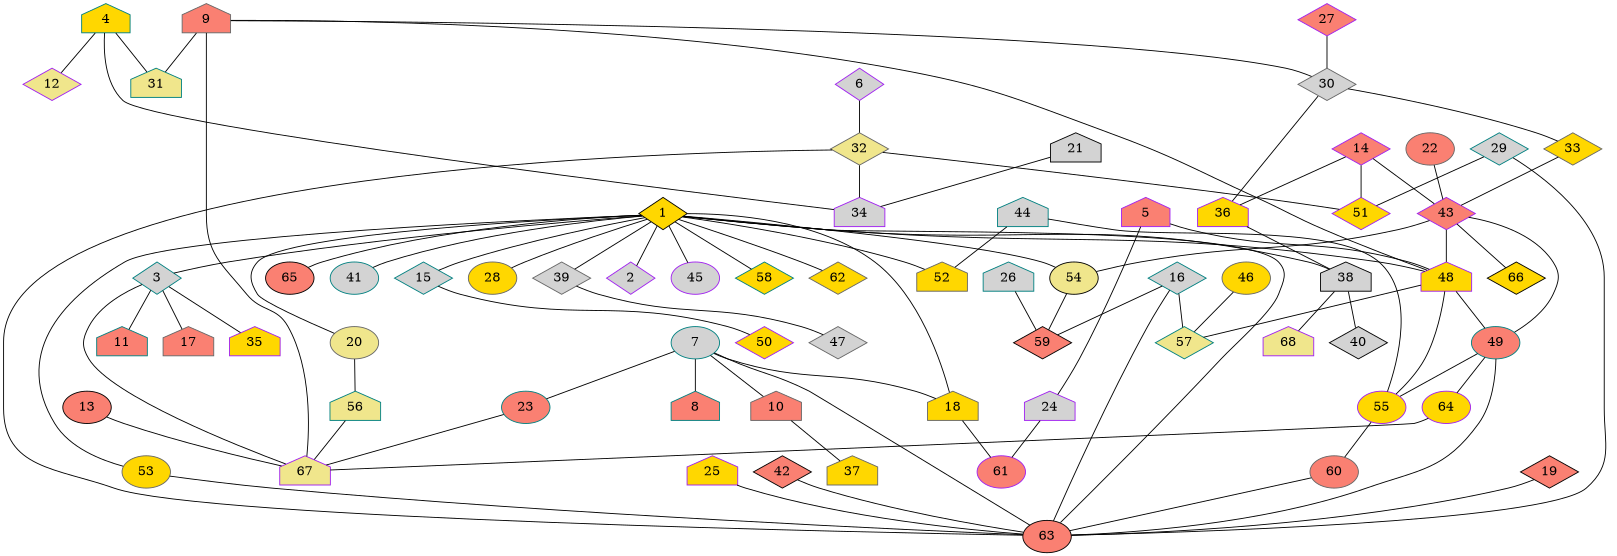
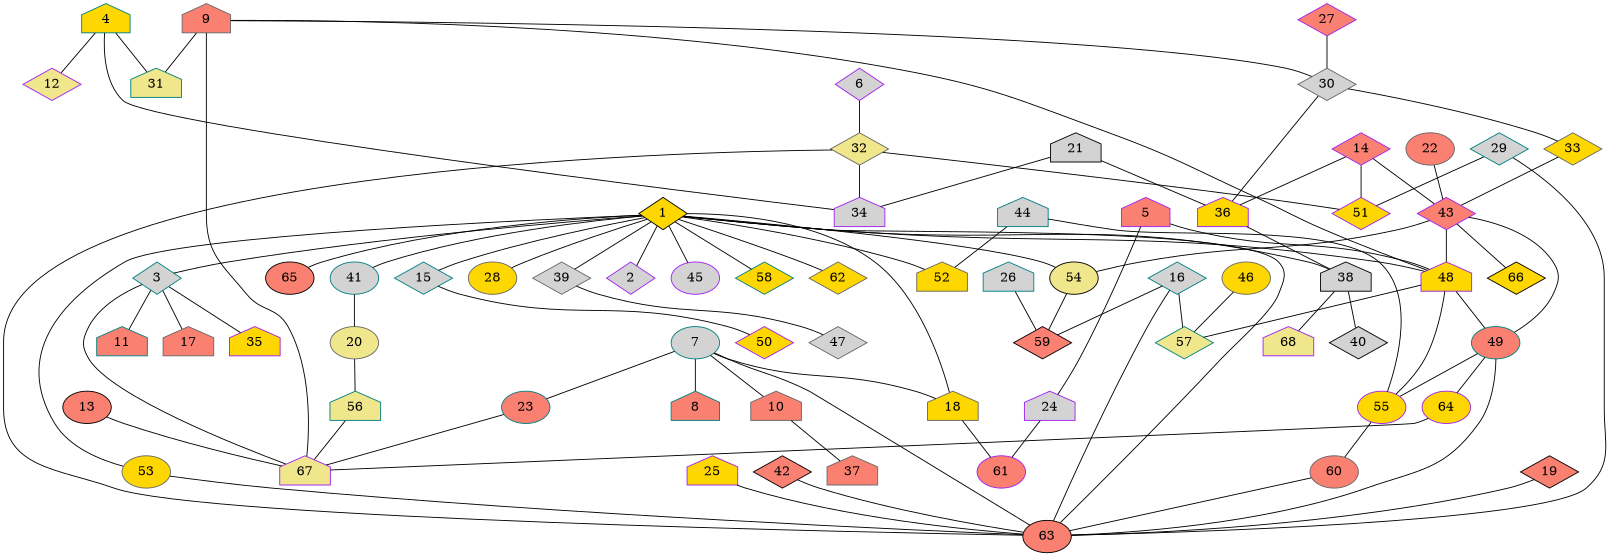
none -> (1138, 176)
(362, 237) -> (354, 311)
(852, 472) -> (852, 472)
